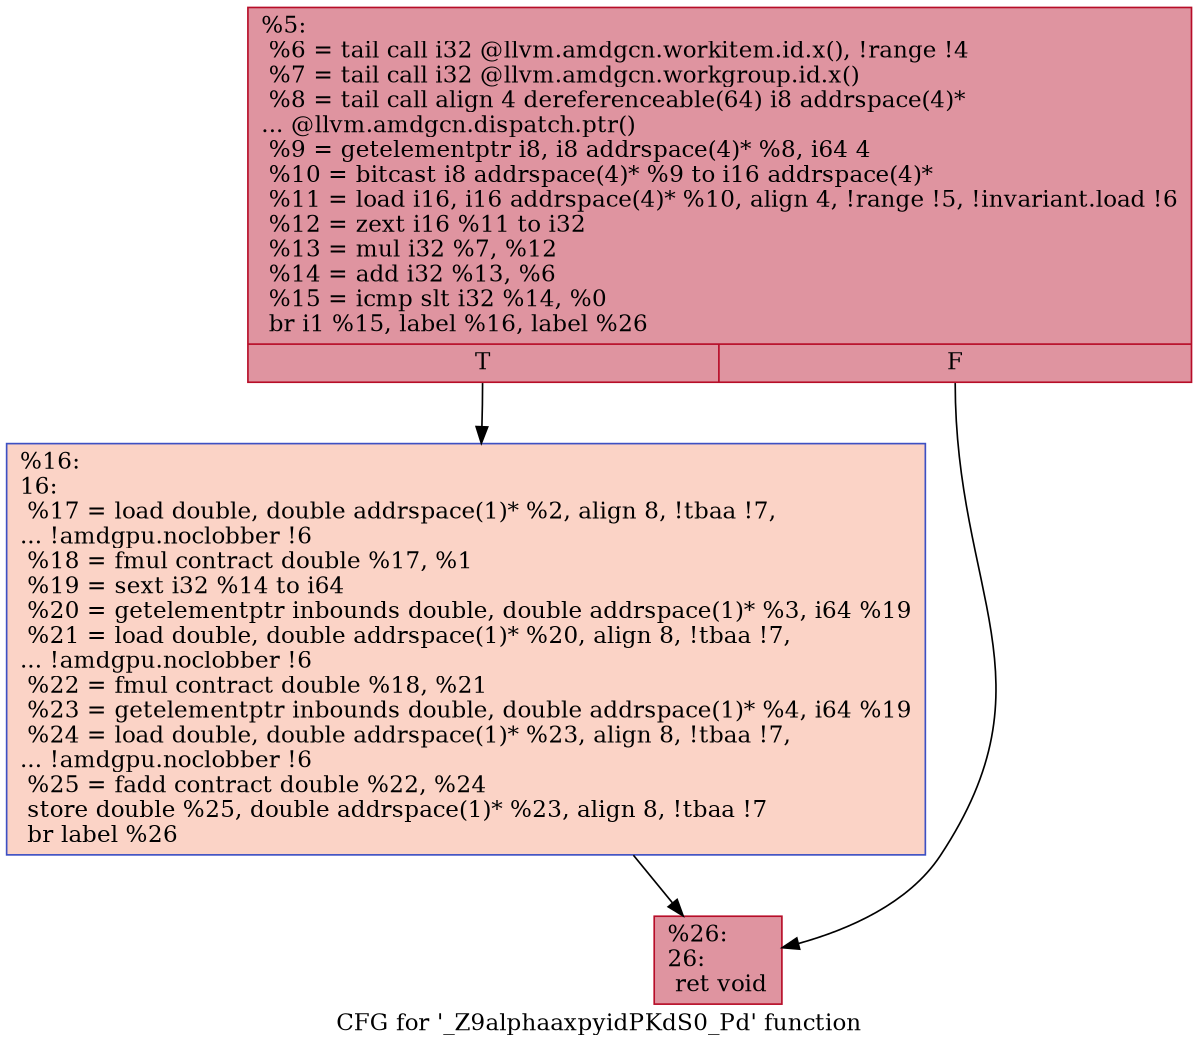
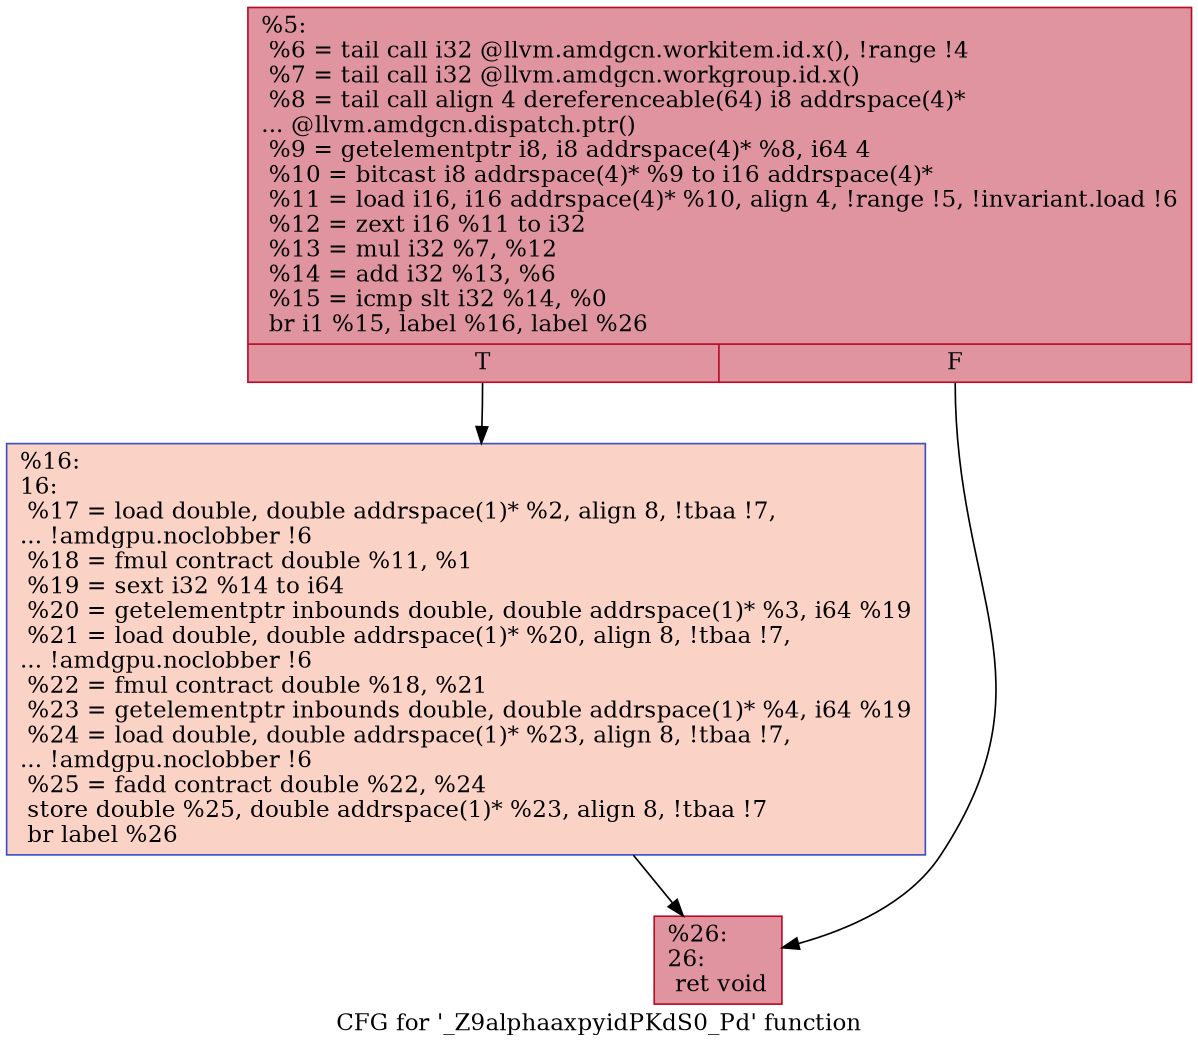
(247, 561) -> (247, 561)
